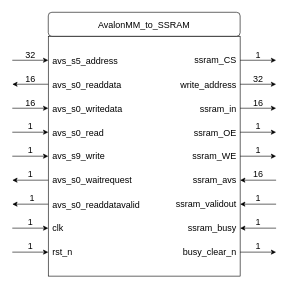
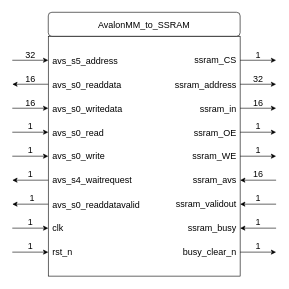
(211, 84) -> (210, 84)
(82, 156) -> (82, 156)
(97, 180) -> (97, 180)
